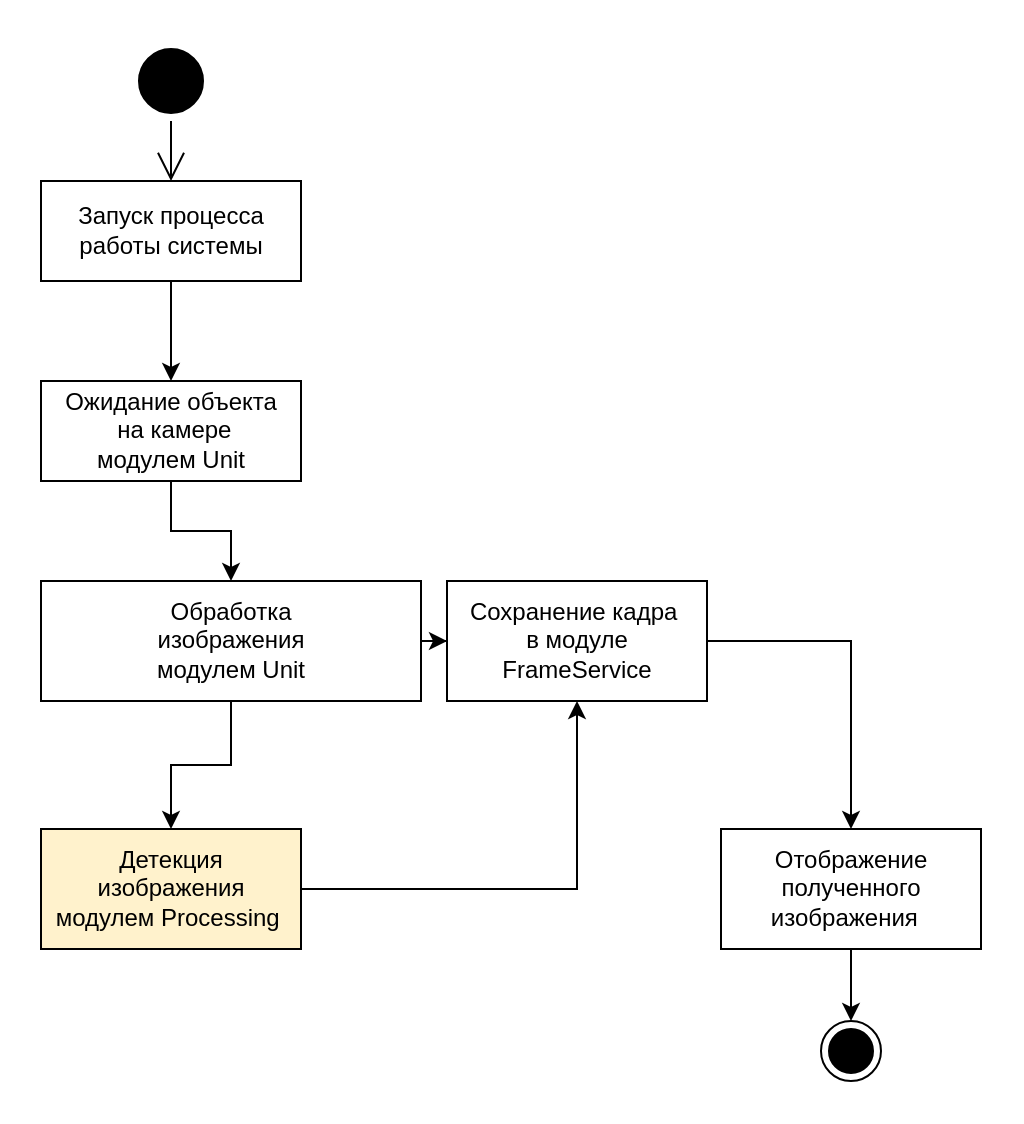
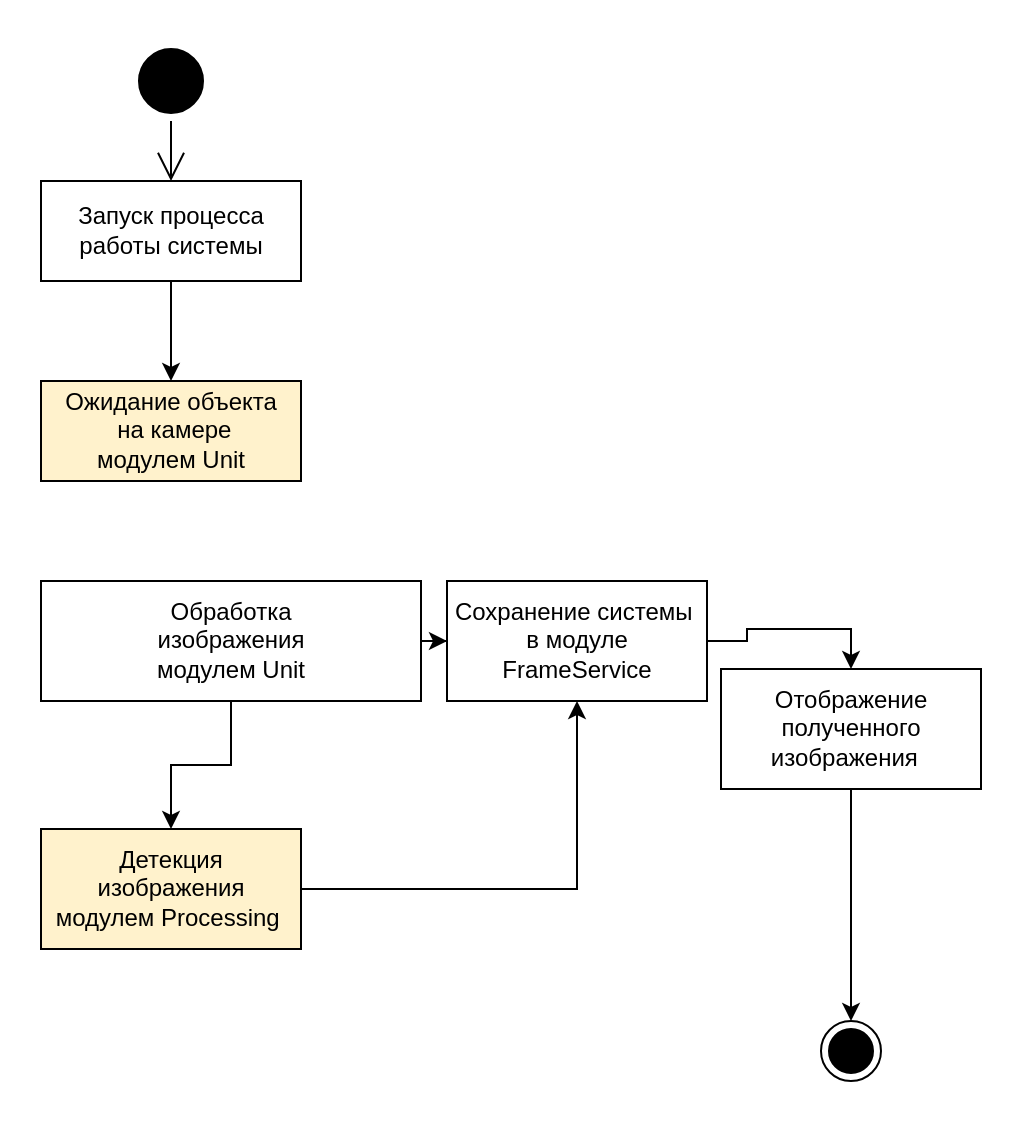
(171, 431) -> (171, 431)
(194, 531) -> none
(578, 641) -> (578, 641)
(851, 889) -> (851, 729)
